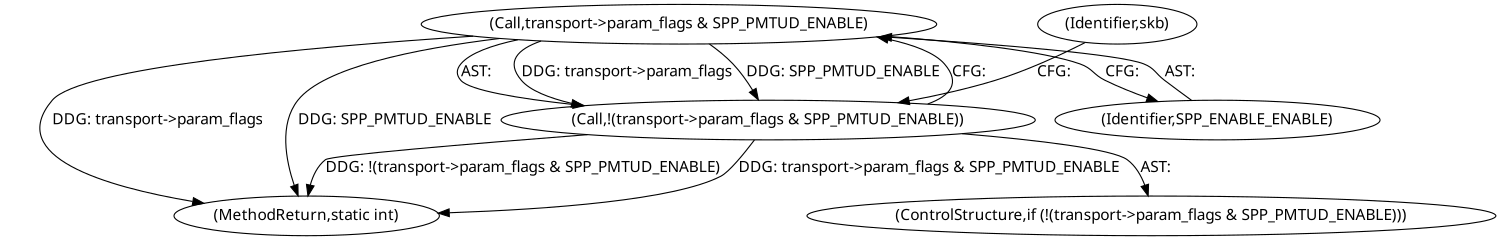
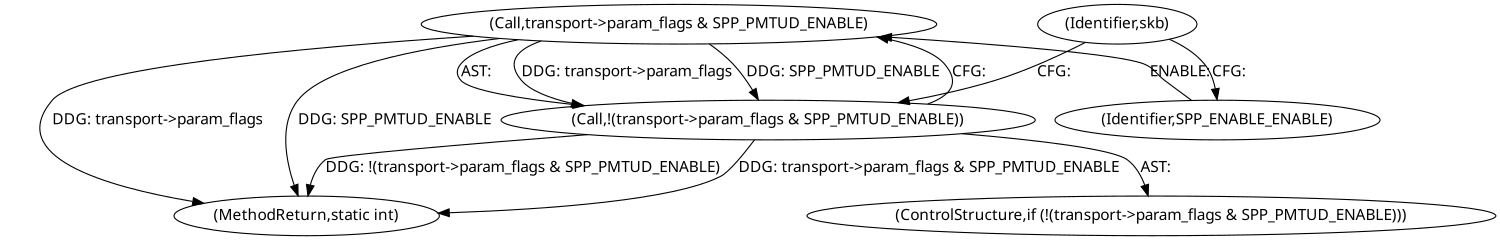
(1067, 60) -> (1199, 58)
(1182, 72) -> (1182, 72)
